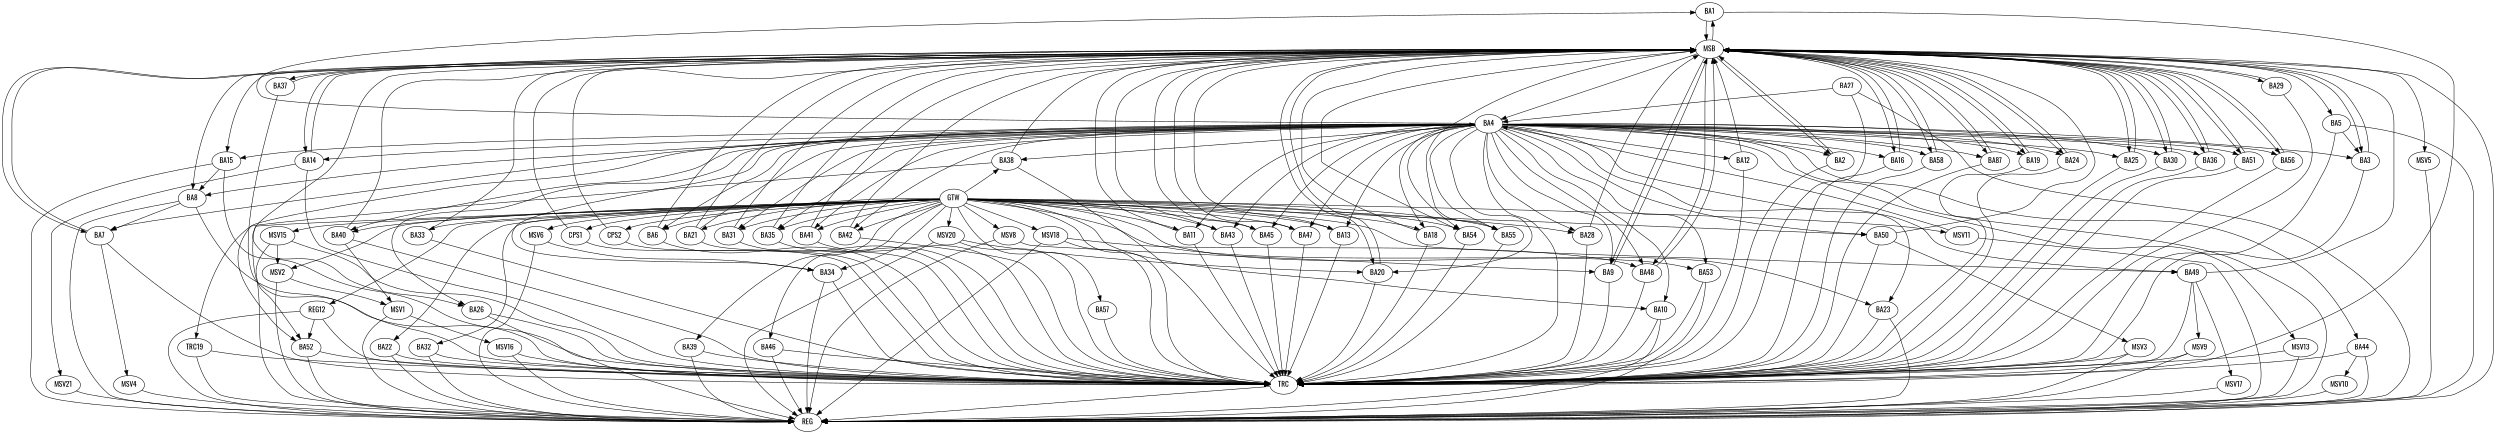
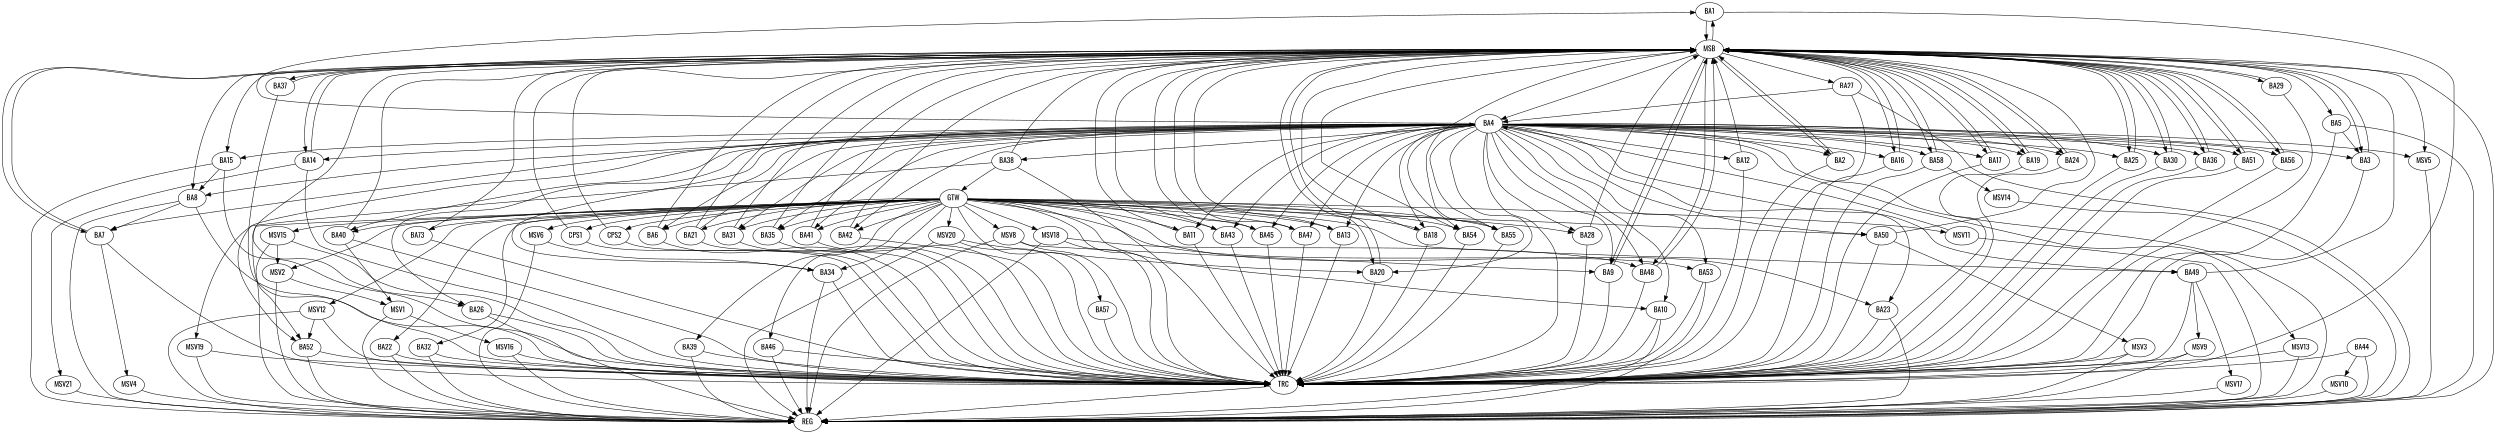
none -> (1776, 67)
(1995, 161) -> (1995, 161)
(979, 183) -> (981, 177)
(1945, 197) -> (2158, 137)
none -> (2002, 198)
(418, 236) -> (418, 236)
(317, 310) -> (317, 310)
none -> (1132, 328)
(195, 348) -> (195, 348)
